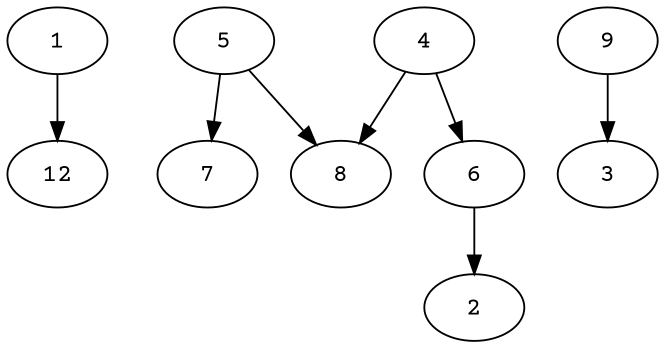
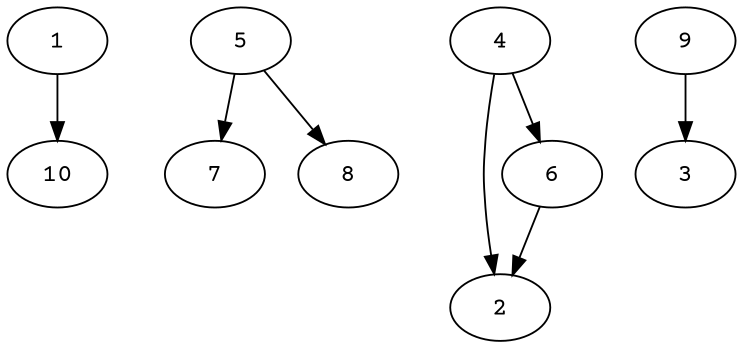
(388, 100) -> (484, 165)
(57, 174) -> (57, 174)
